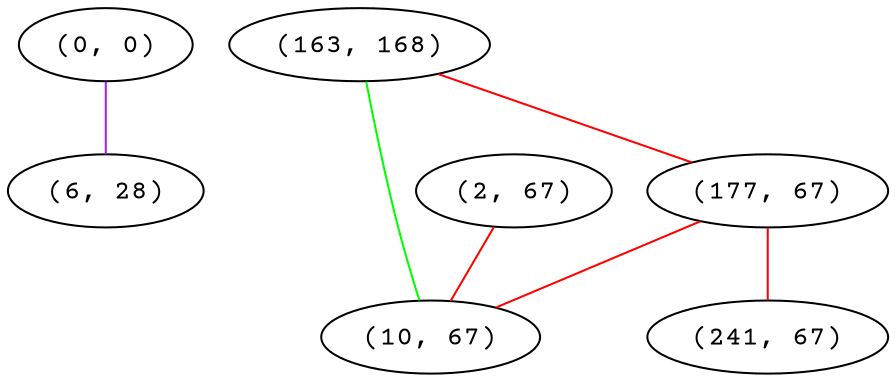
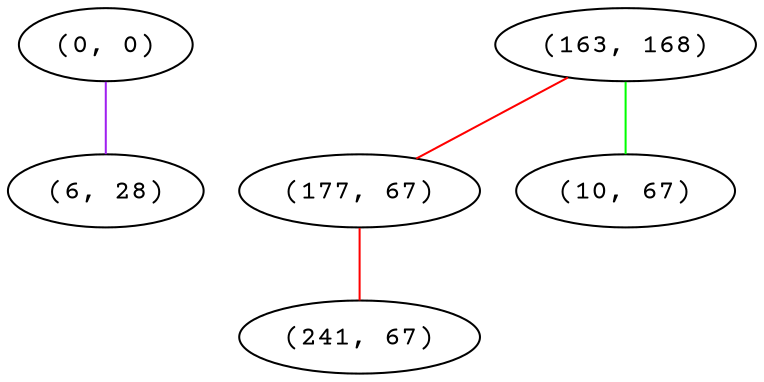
(514, 191) -> none
(598, 264) -> none
